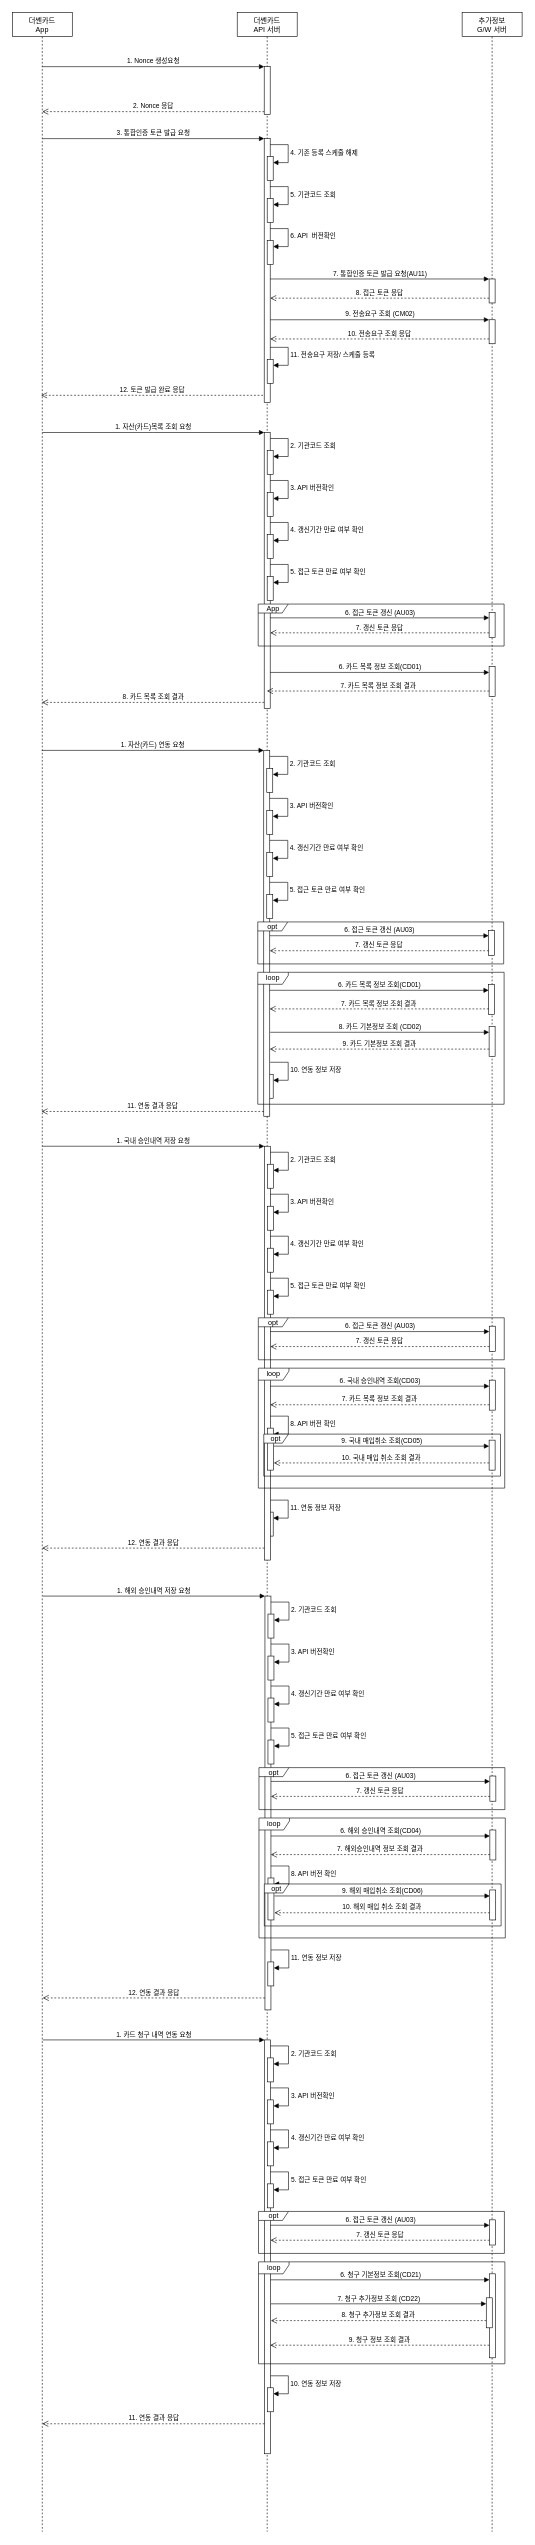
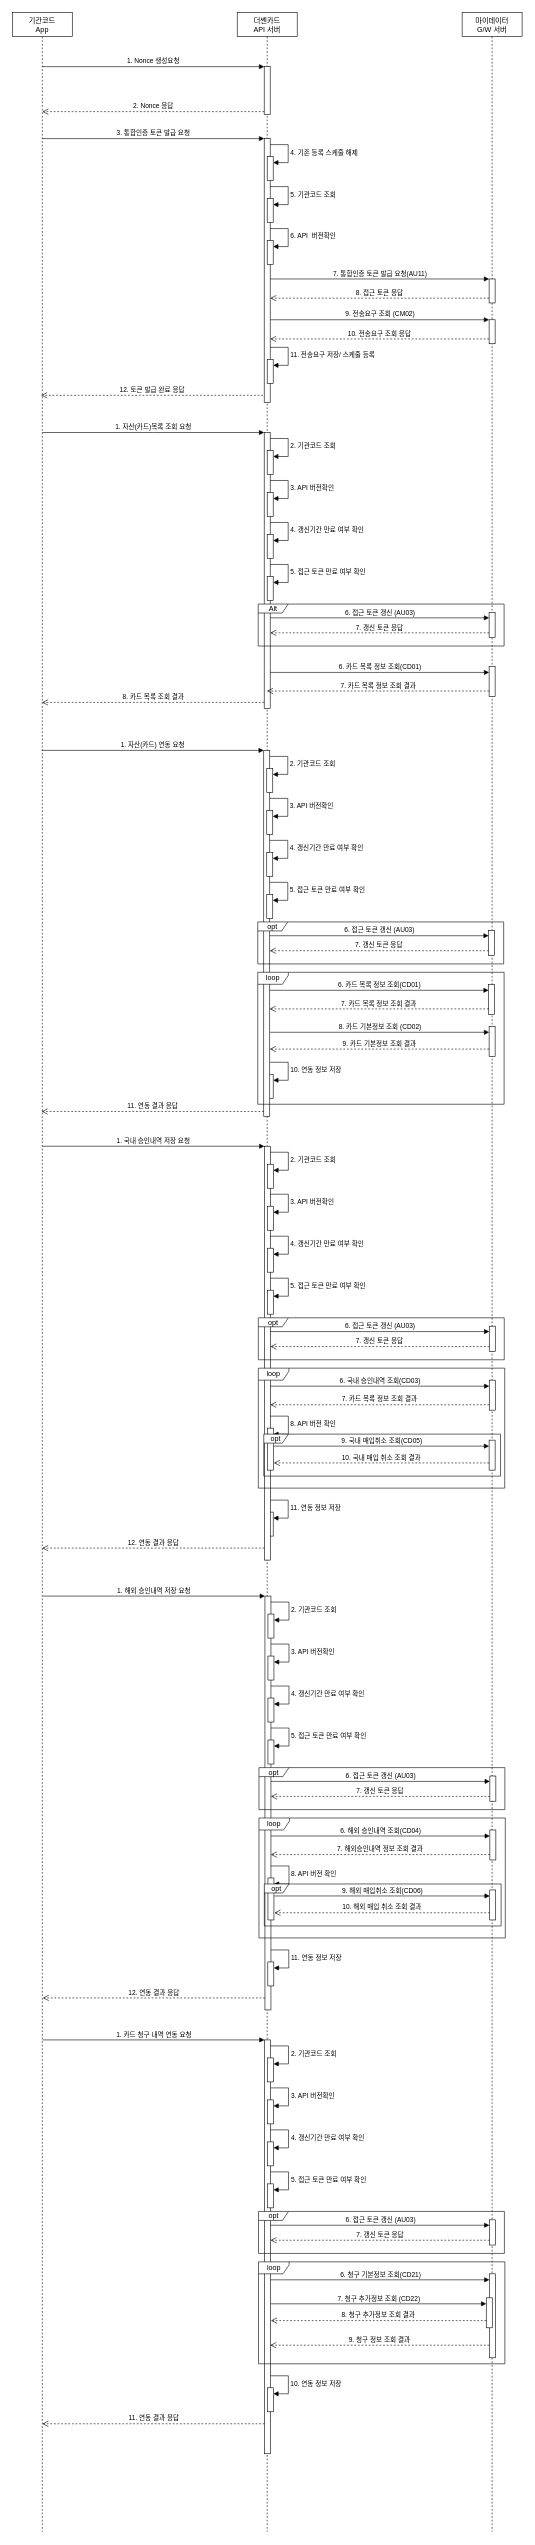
(42, 24) -> (42, 24)
(492, 24) -> (492, 24)
(273, 609) -> (273, 609)
